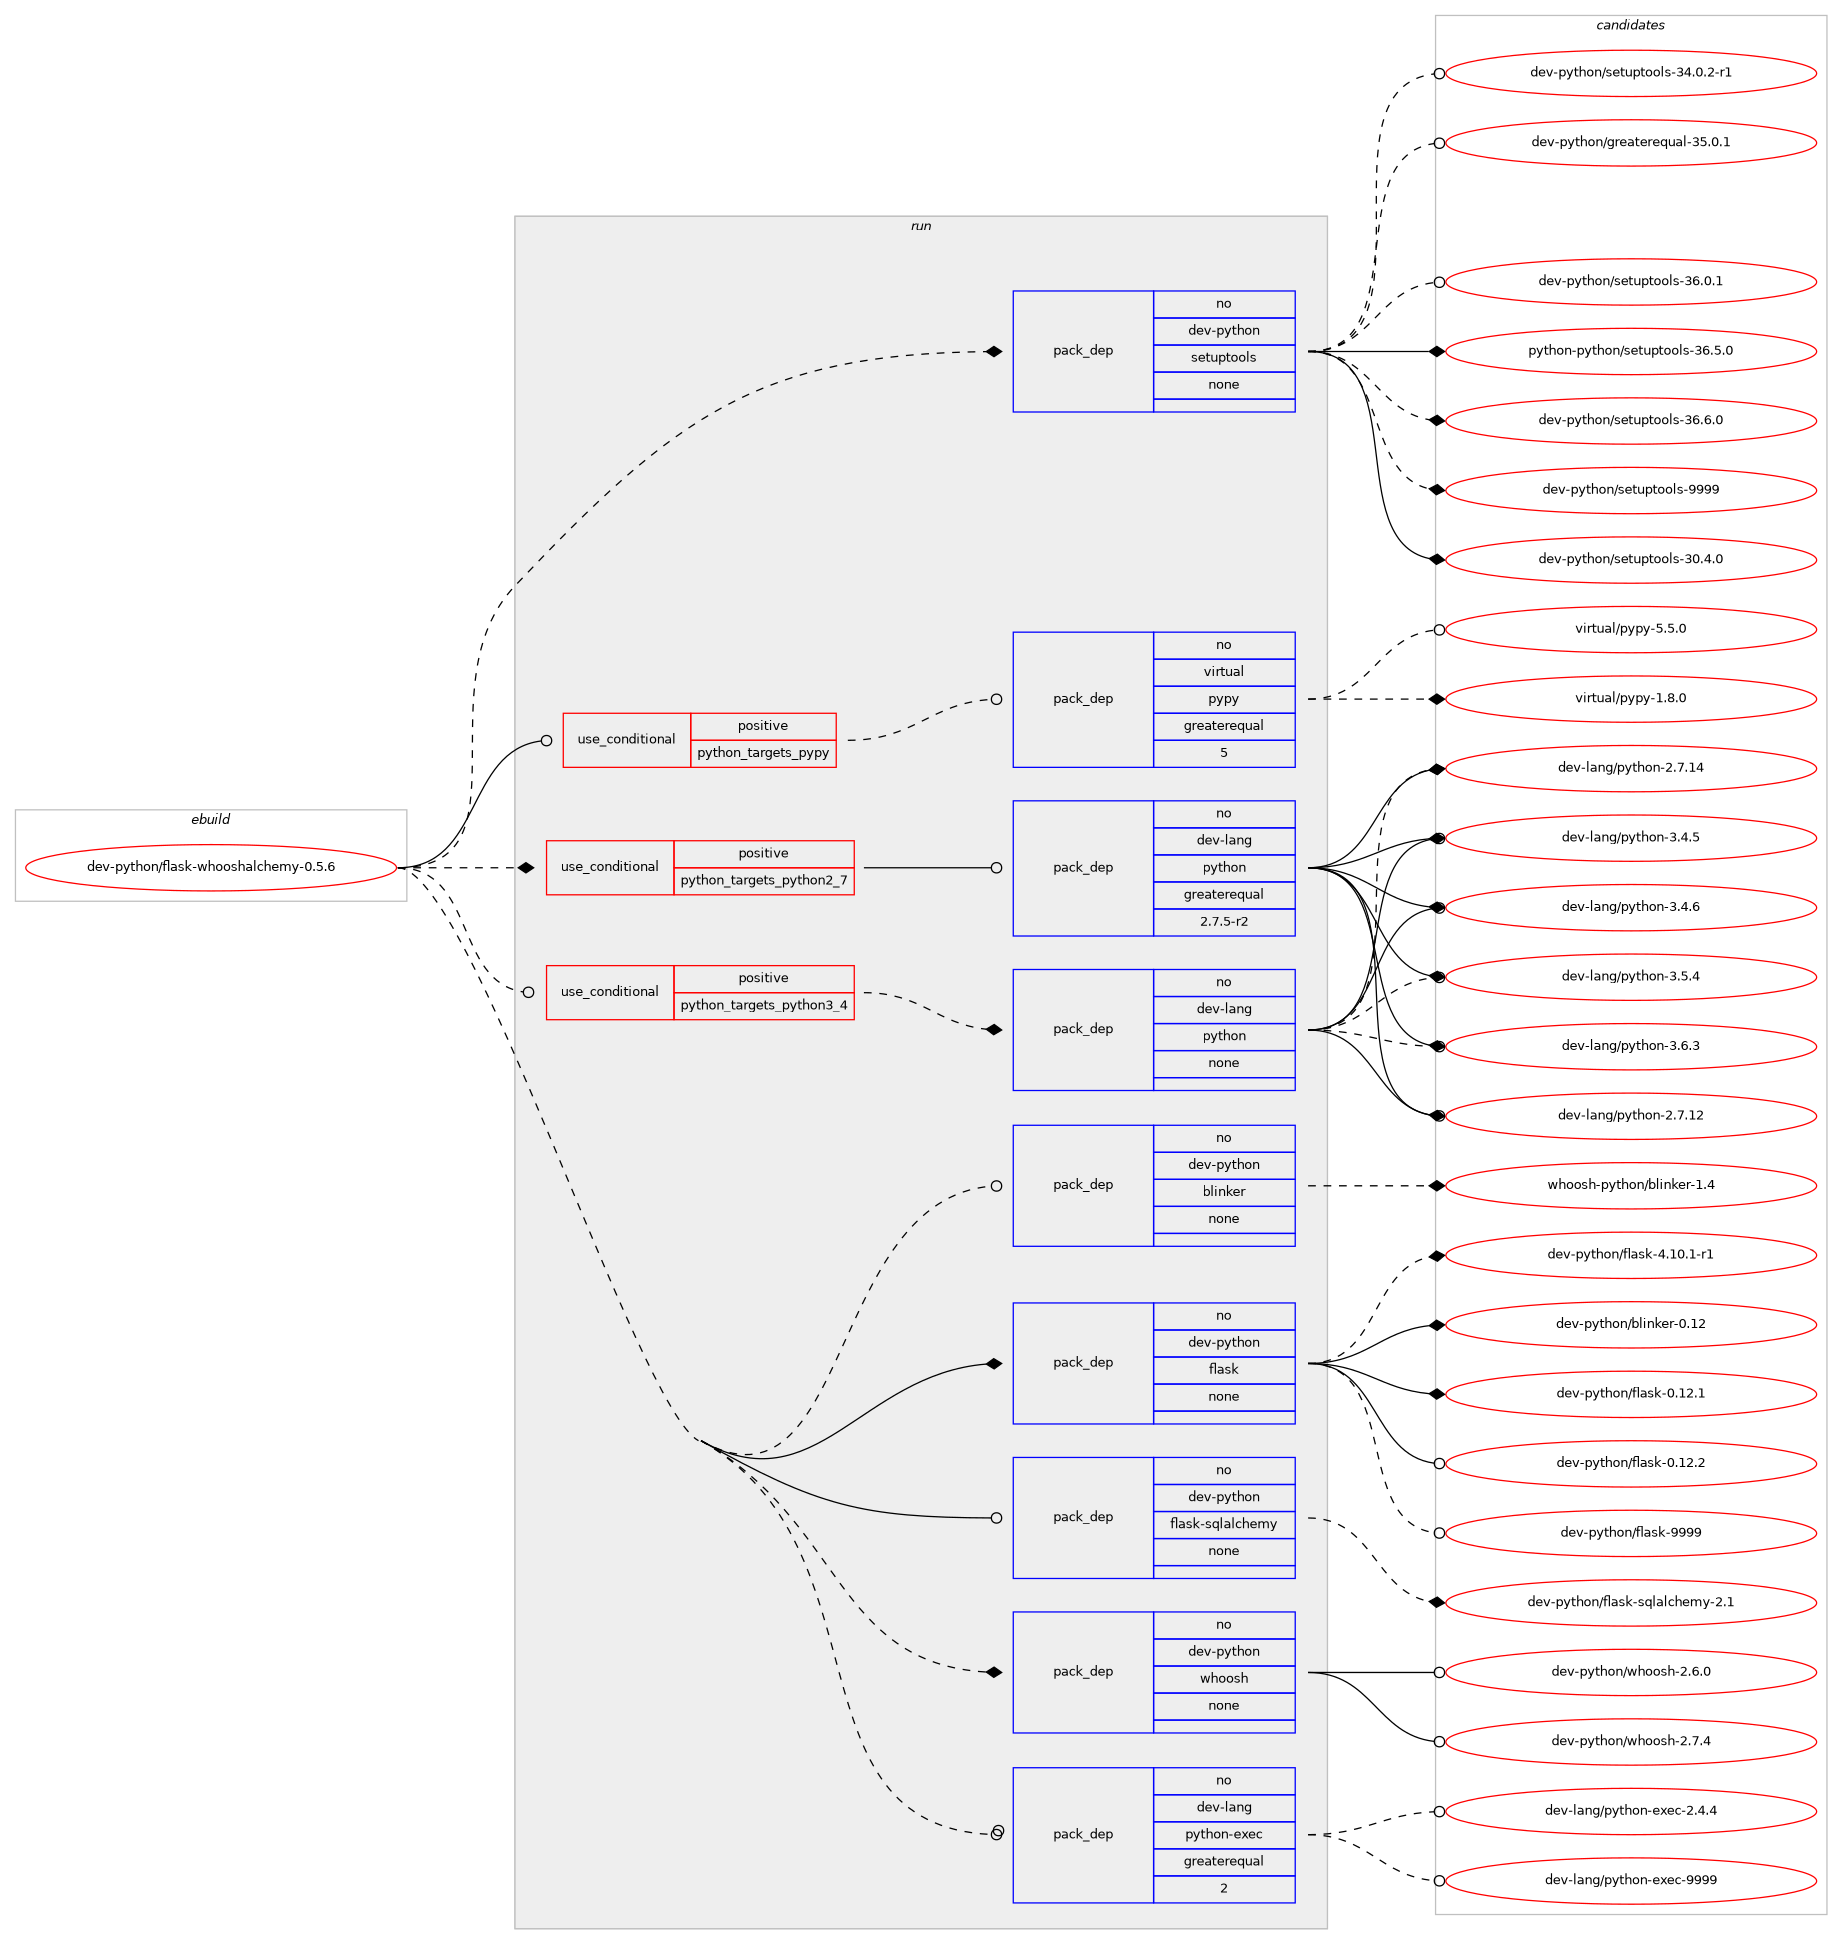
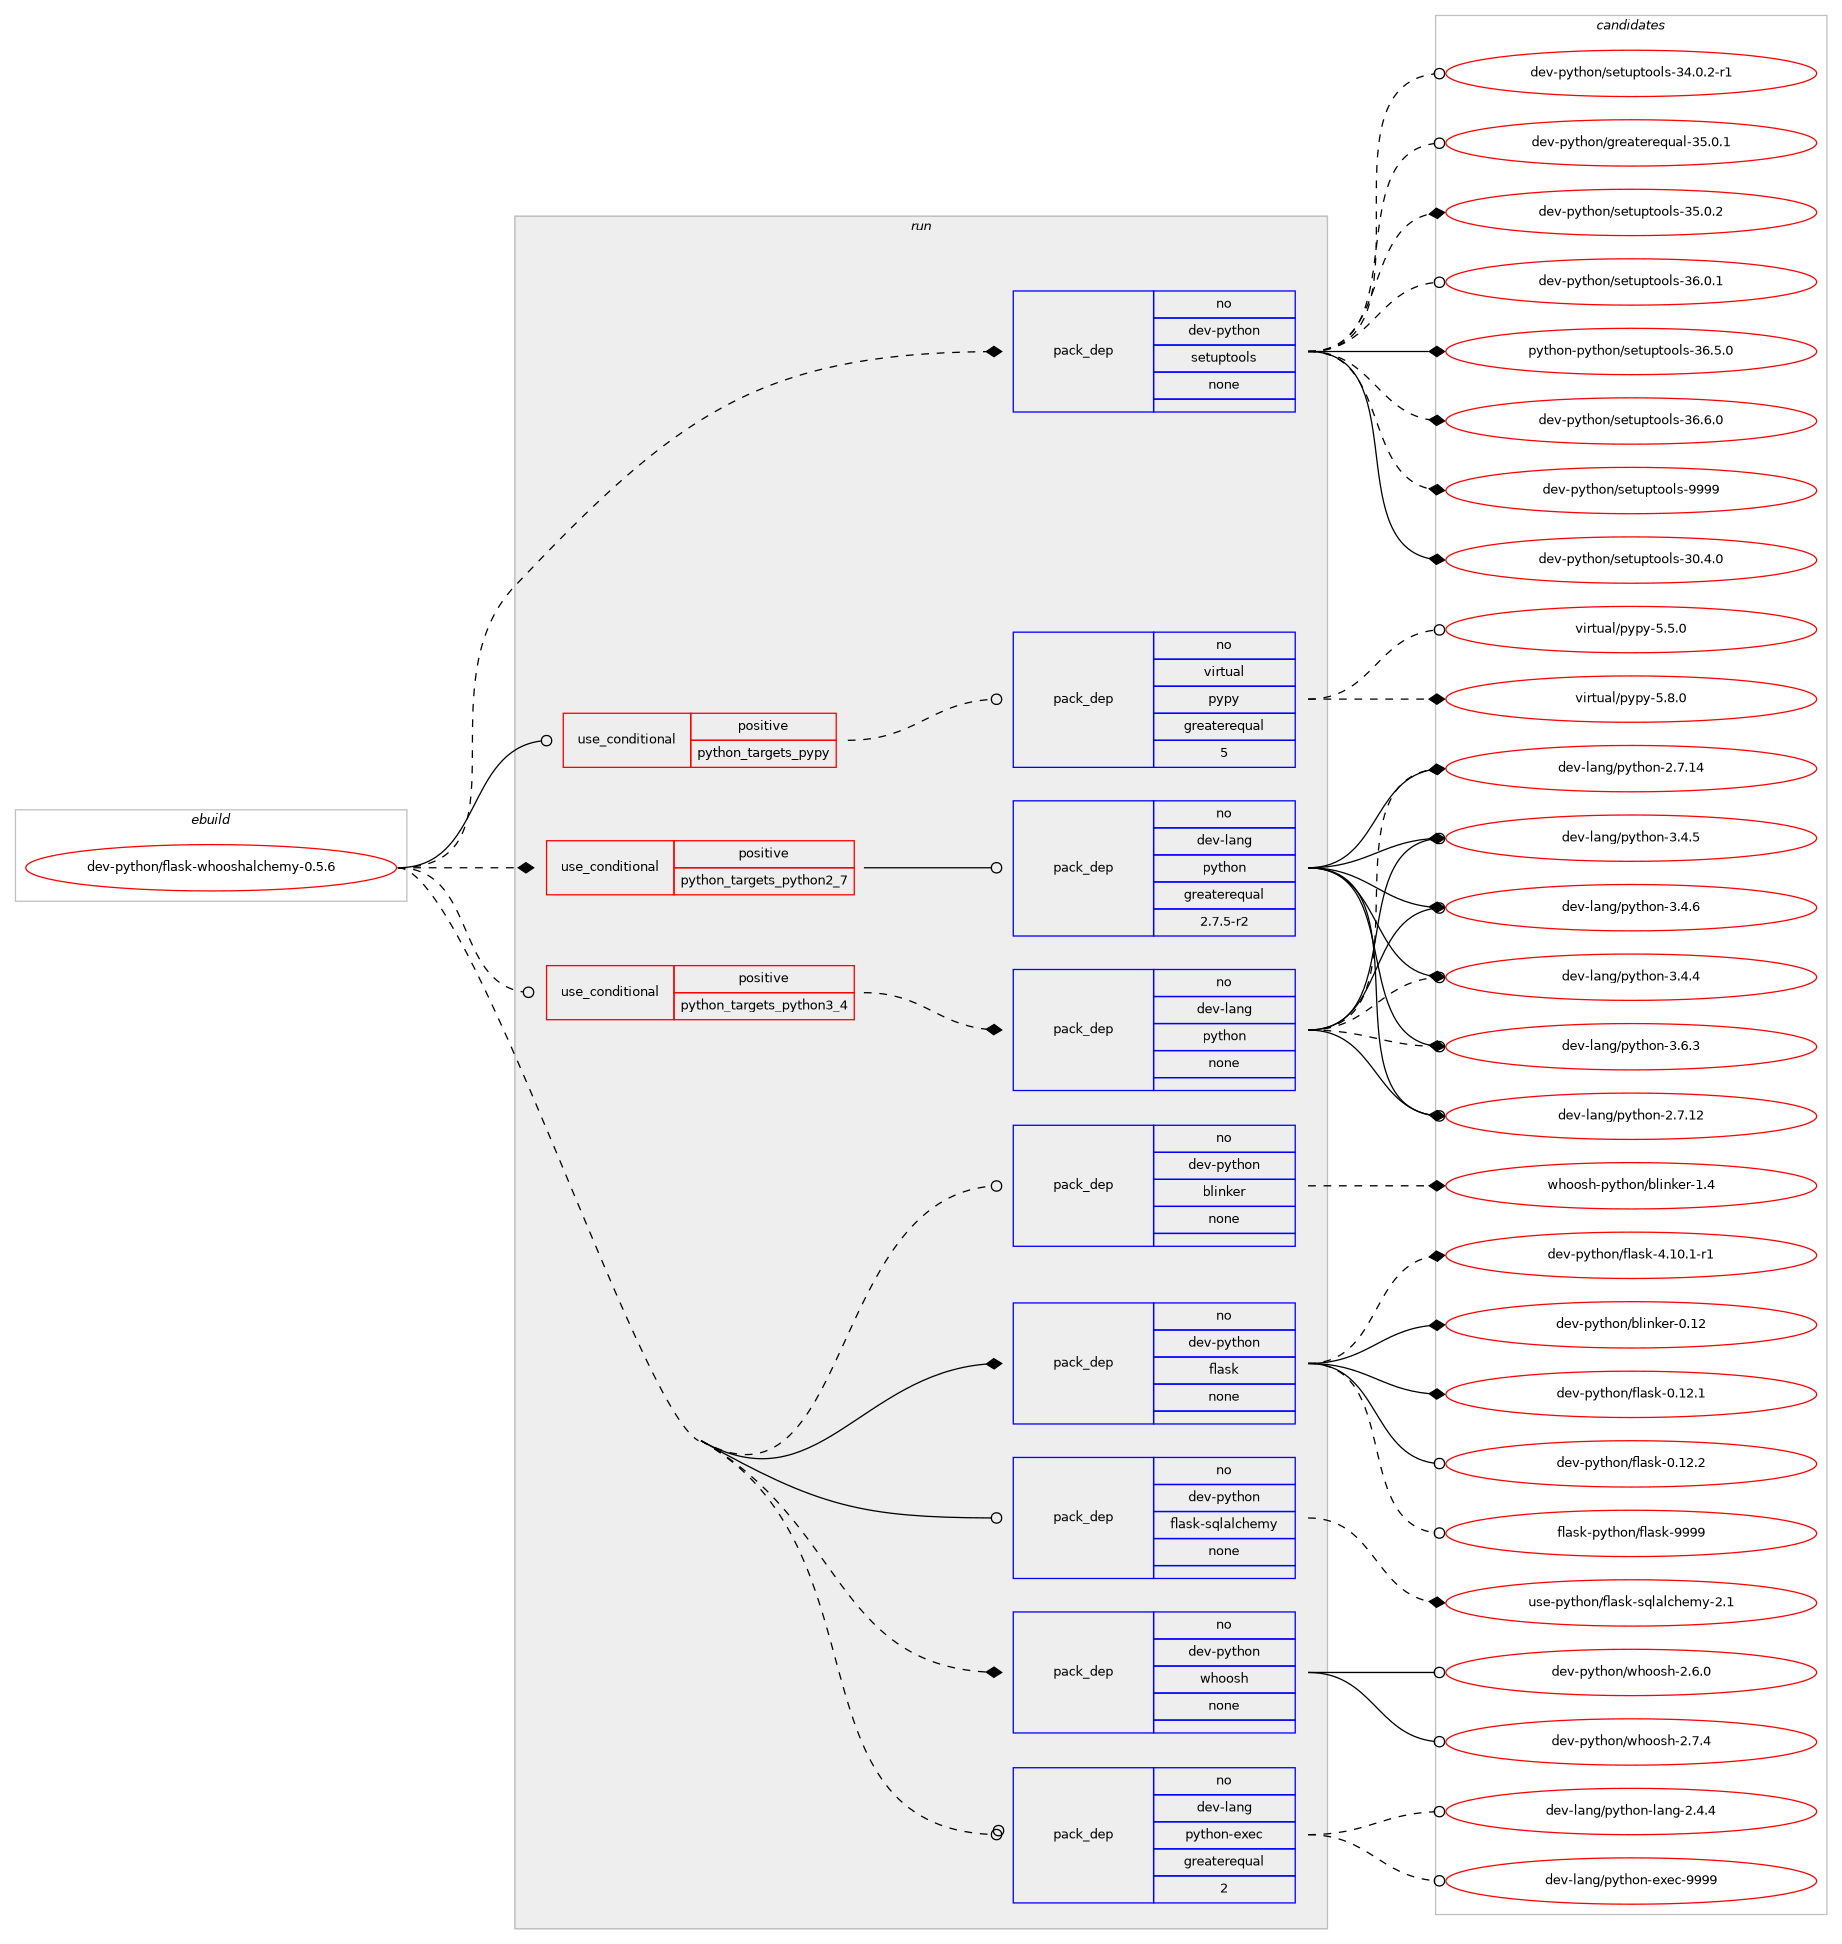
none -> (1631, 212)
(1631, 699) -> (1631, 699)
(1631, 977) -> (1631, 977)
(1631, 1533) -> (1631, 1533)
(1631, 1603) -> (1631, 1603)
(1631, 1812) -> (1631, 1812)
